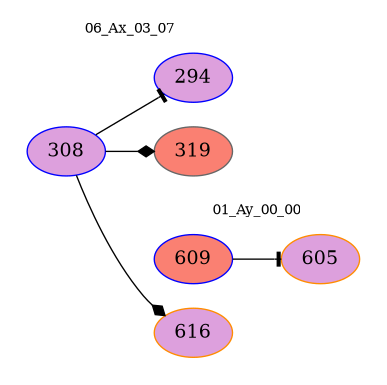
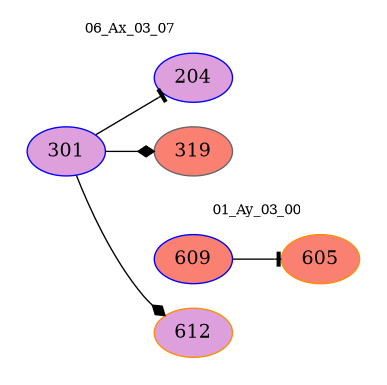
(193, 78) -> (193, 78)
(66, 151) -> (66, 151)
(257, 211) -> (257, 211)
(321, 259) -> (321, 259)
(193, 333) -> (193, 333)
